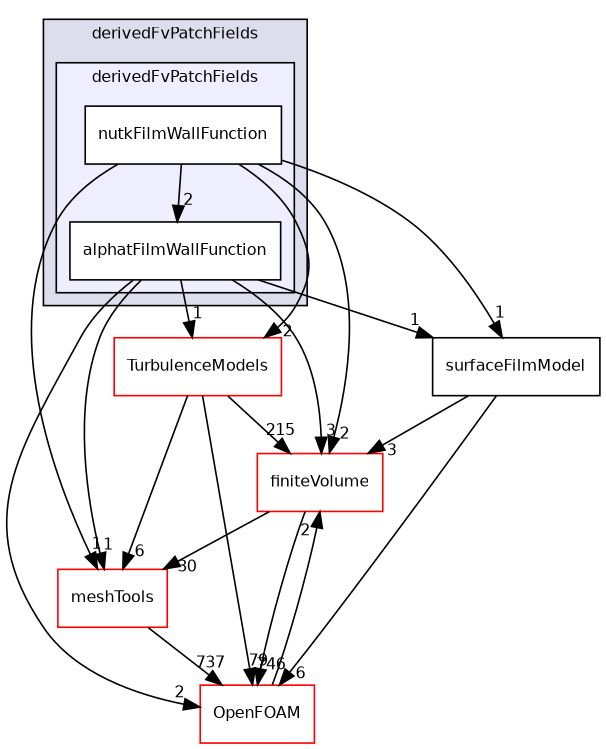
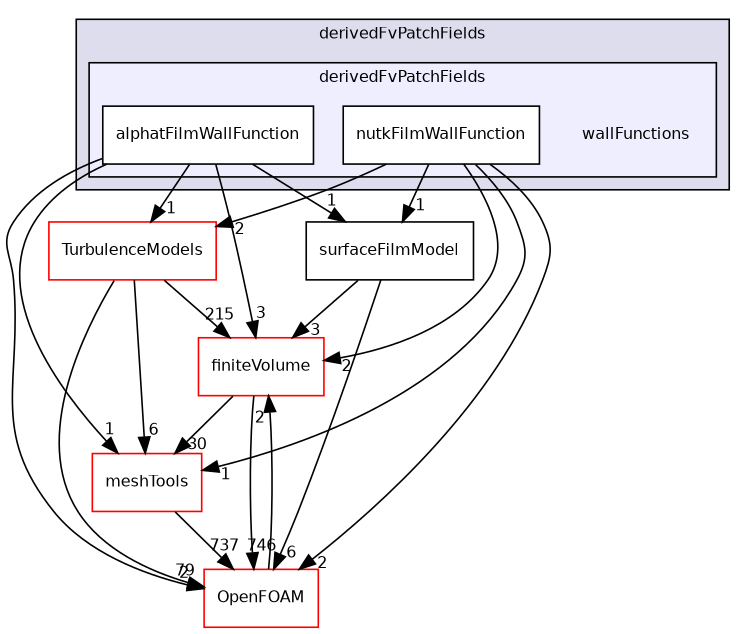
none -> (636, 135)
(180, 185) -> (488, 379)
